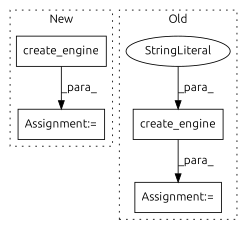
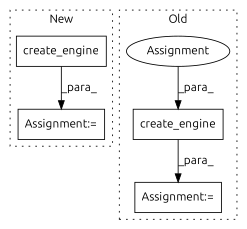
(178, 51) -> (178, 51)
